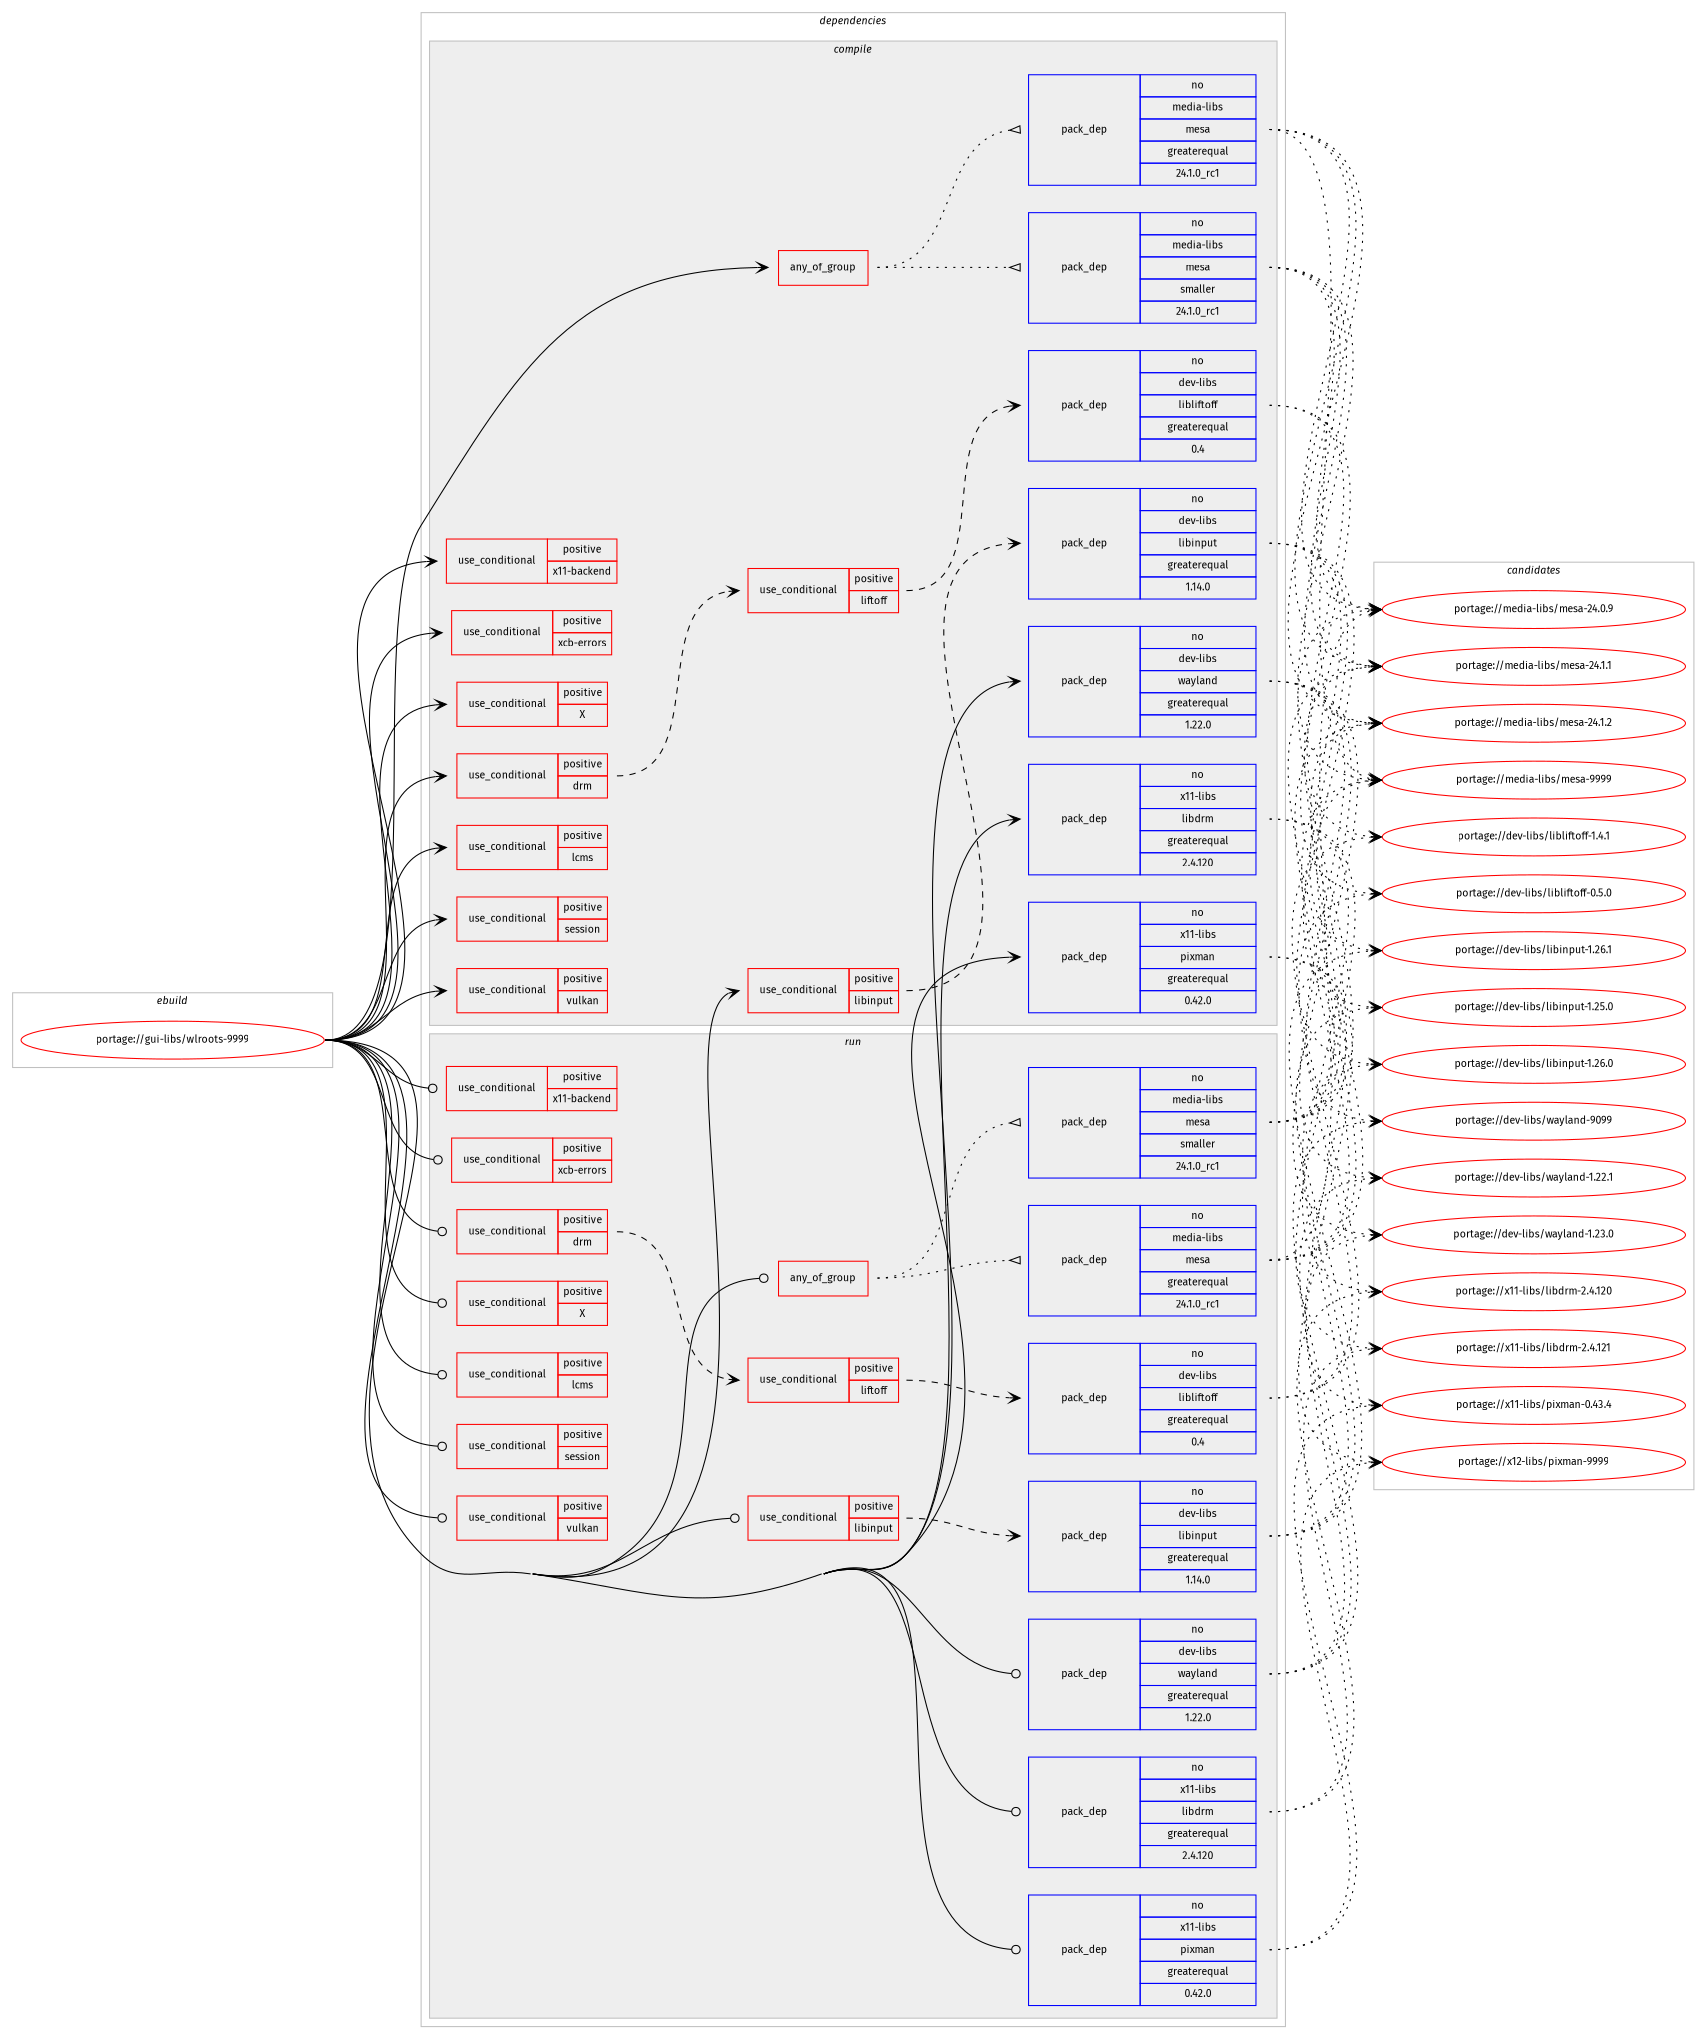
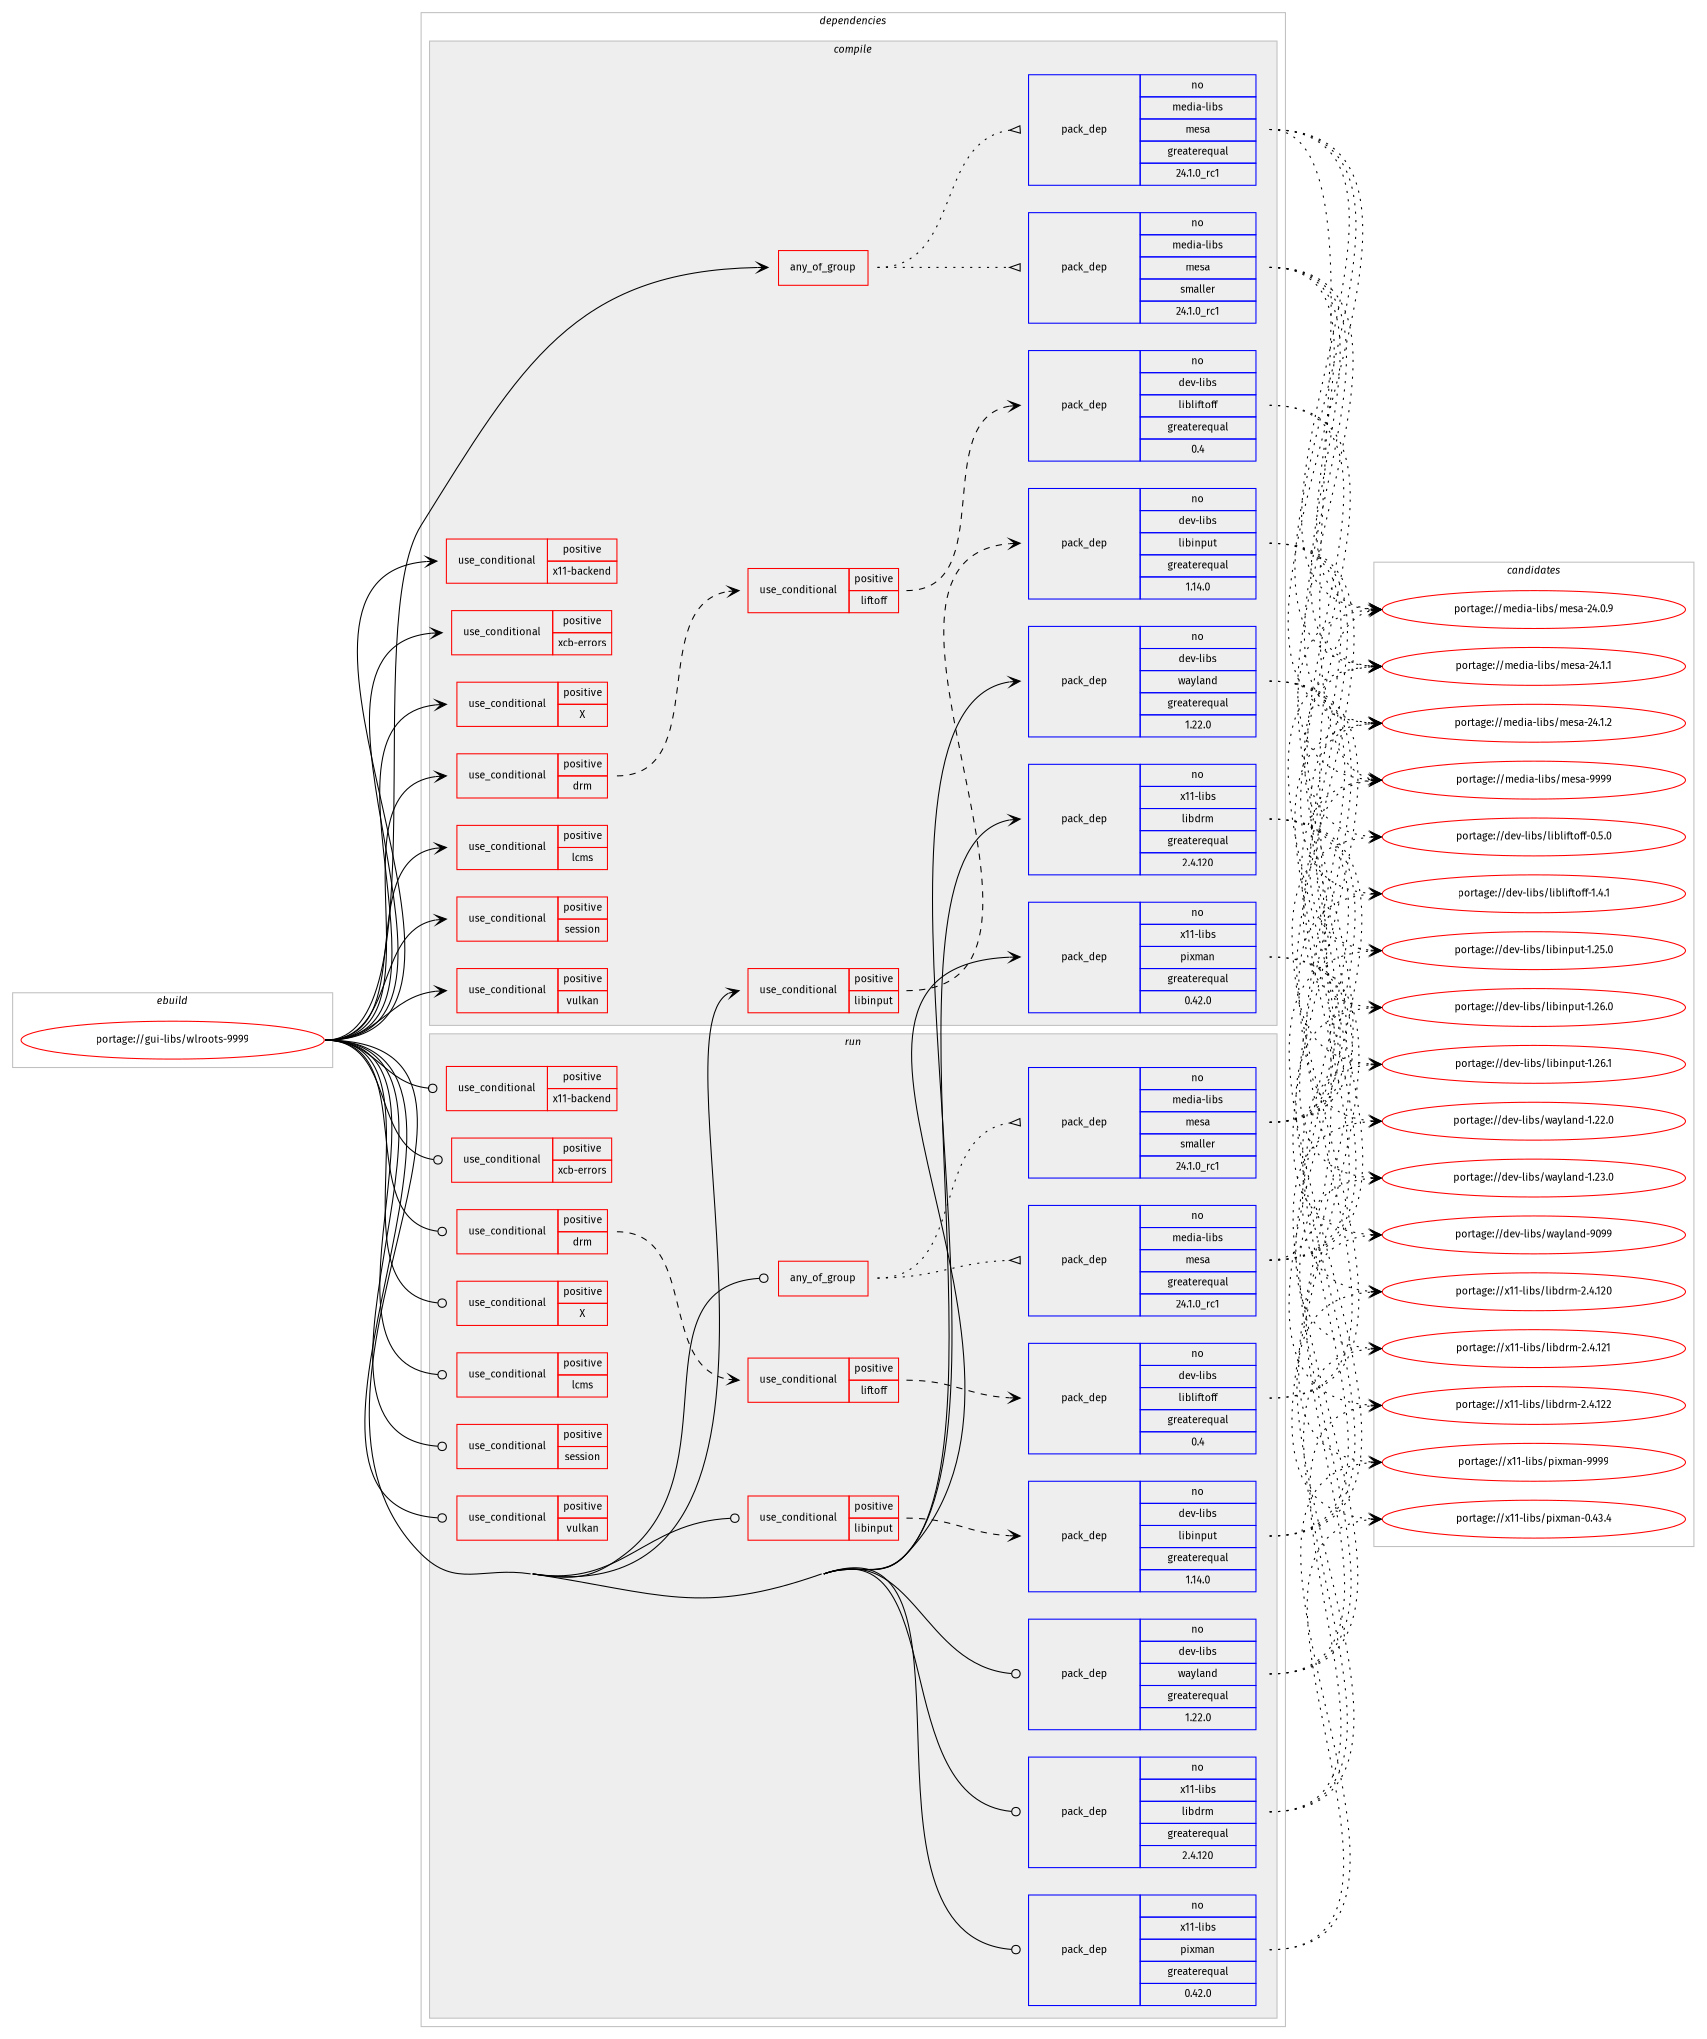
(1534, 1178) -> (1534, 1121)
none -> (1534, 1405)
(1534, 1462) -> (1534, 1462)
